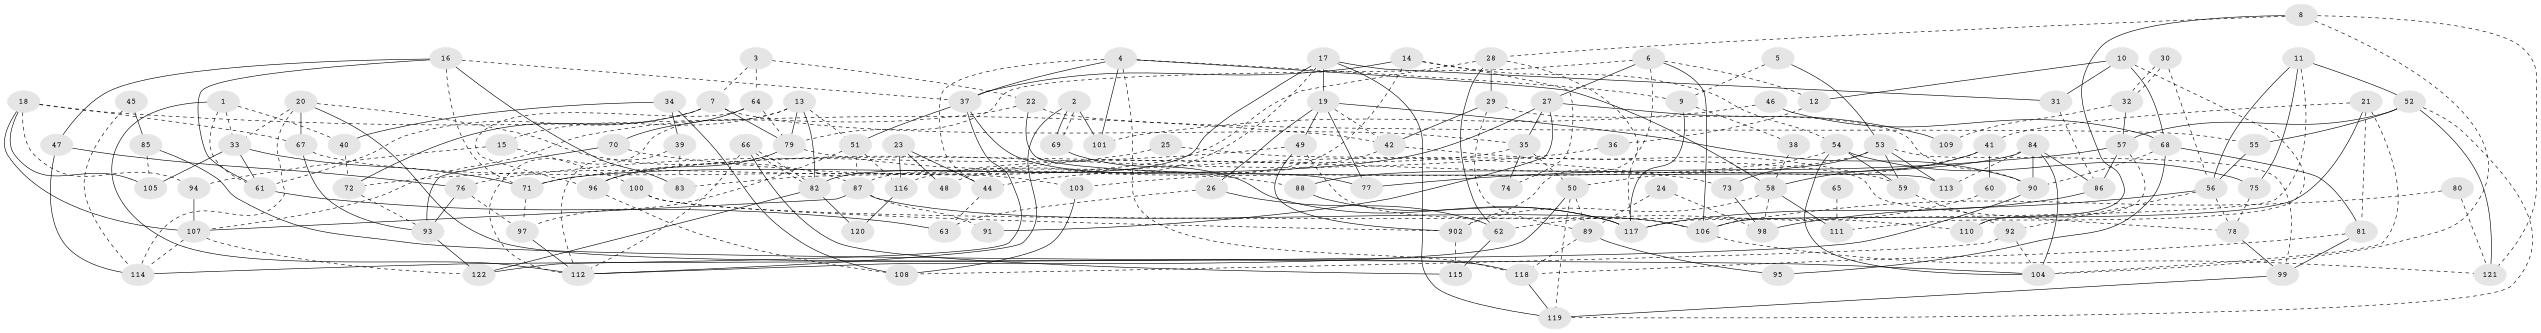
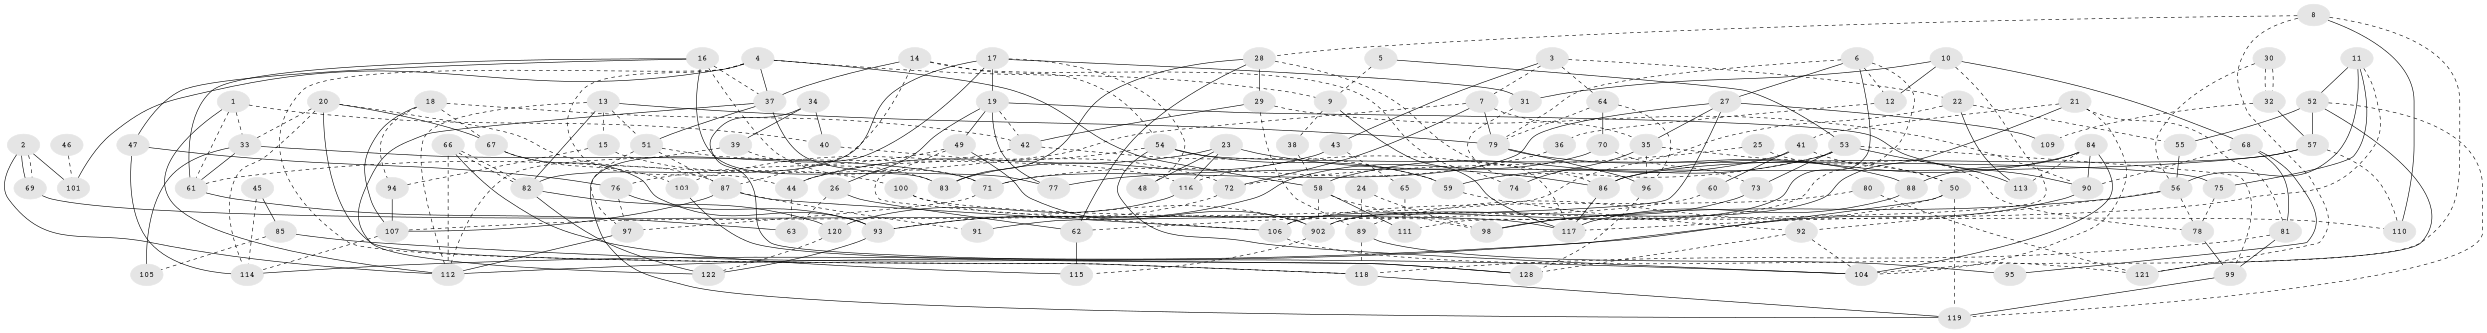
(1968, 123) -> none
(1213, 145) -> (1098, 101)
none -> (1336, 145)
(1044, 169) -> (1704, 161)
none -> (1414, 169)
(46, 175) -> none
(2184, 214) -> (1799, 204)
(289, 257) -> (783, 253)
(902, 275) -> (1526, 275)
